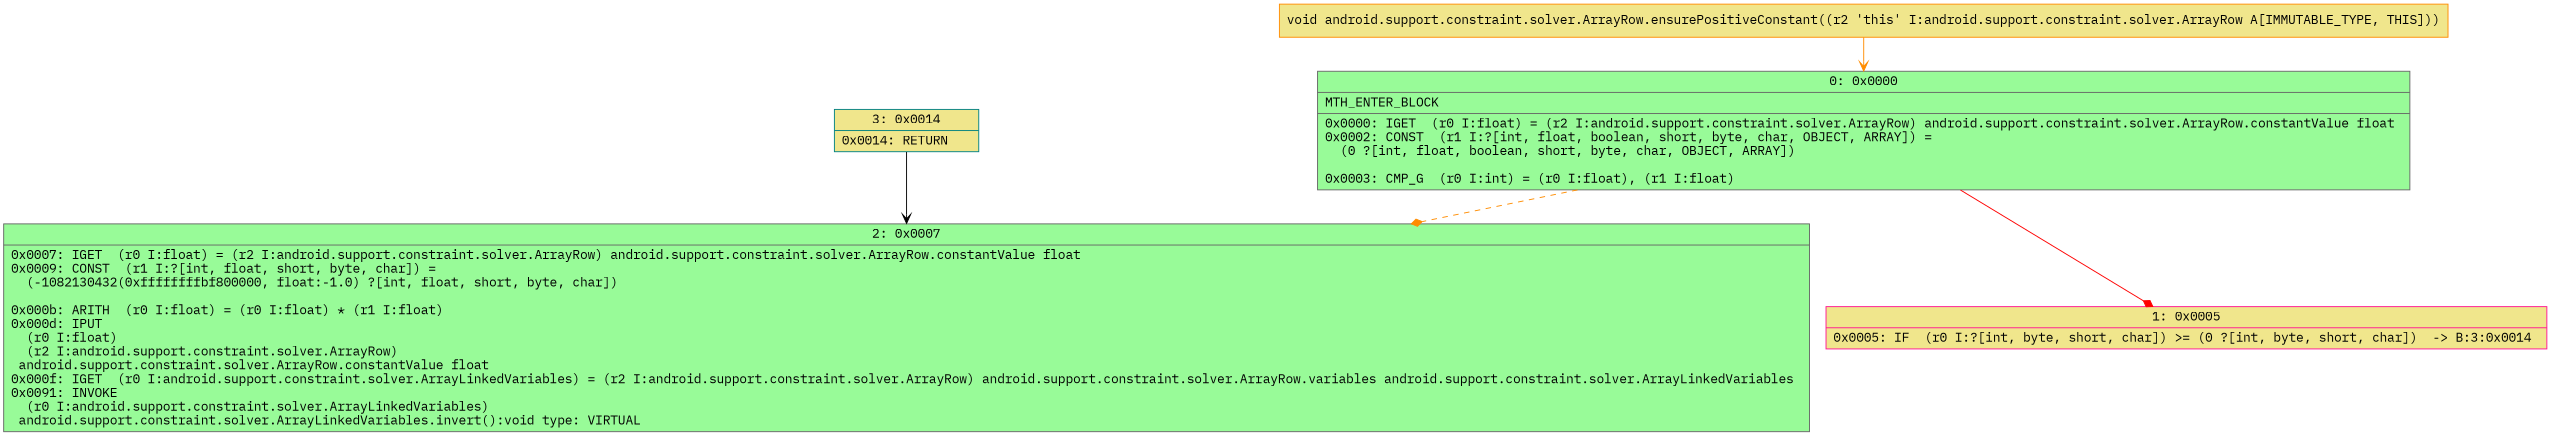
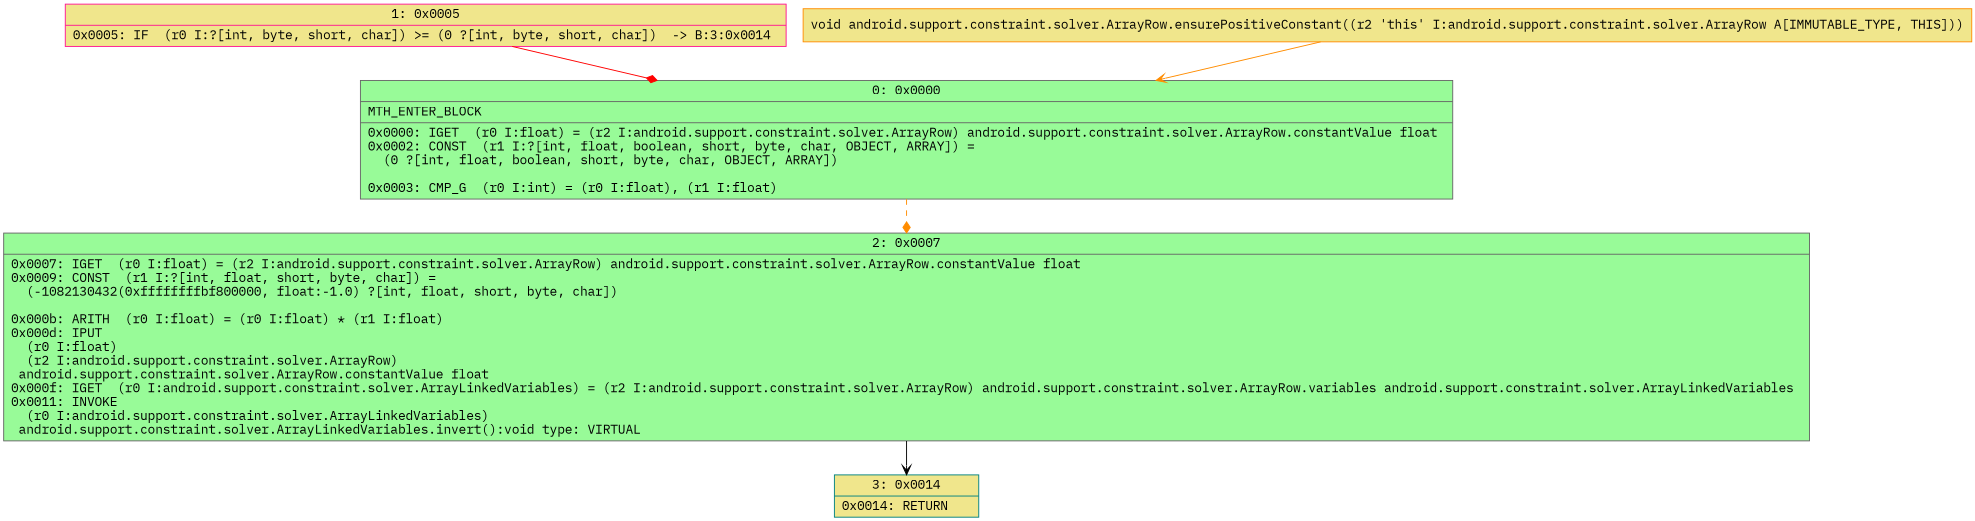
(907, 183) -> (907, 453)
(2052, 245) -> (579, 62)
(72, 393) -> (72, 402)
